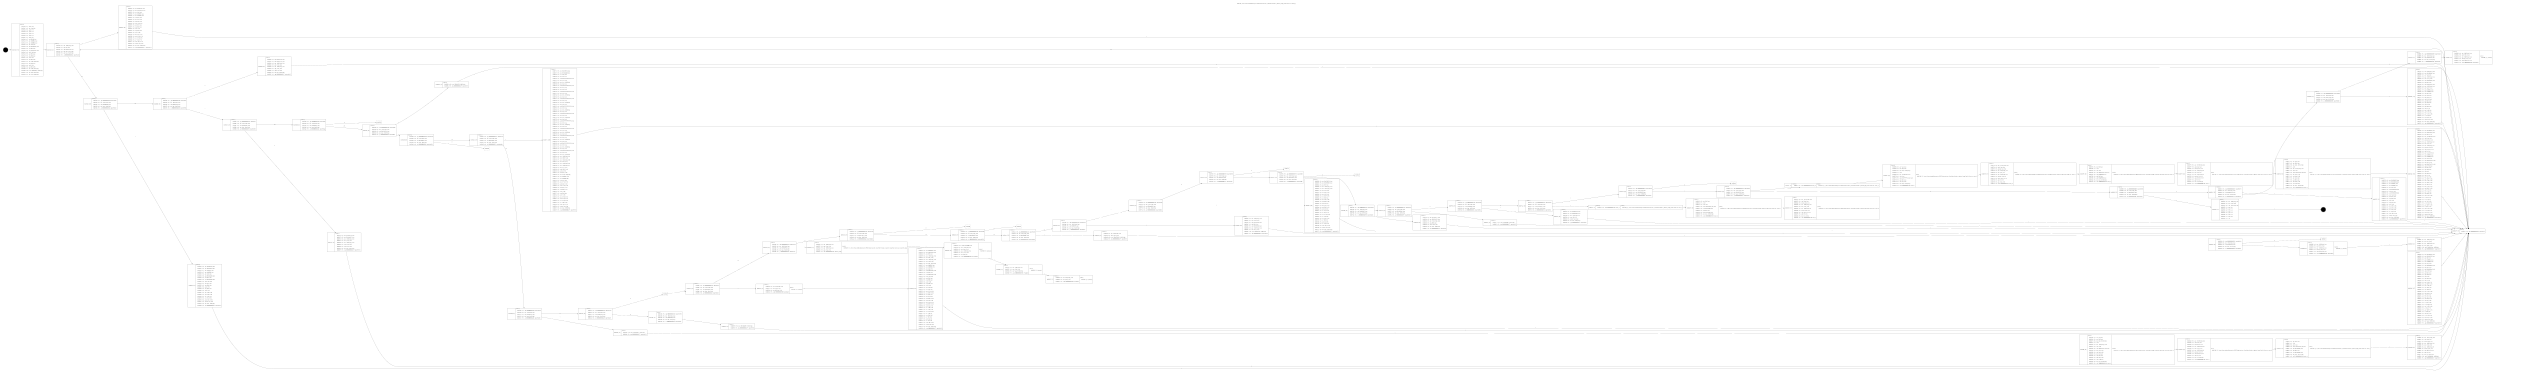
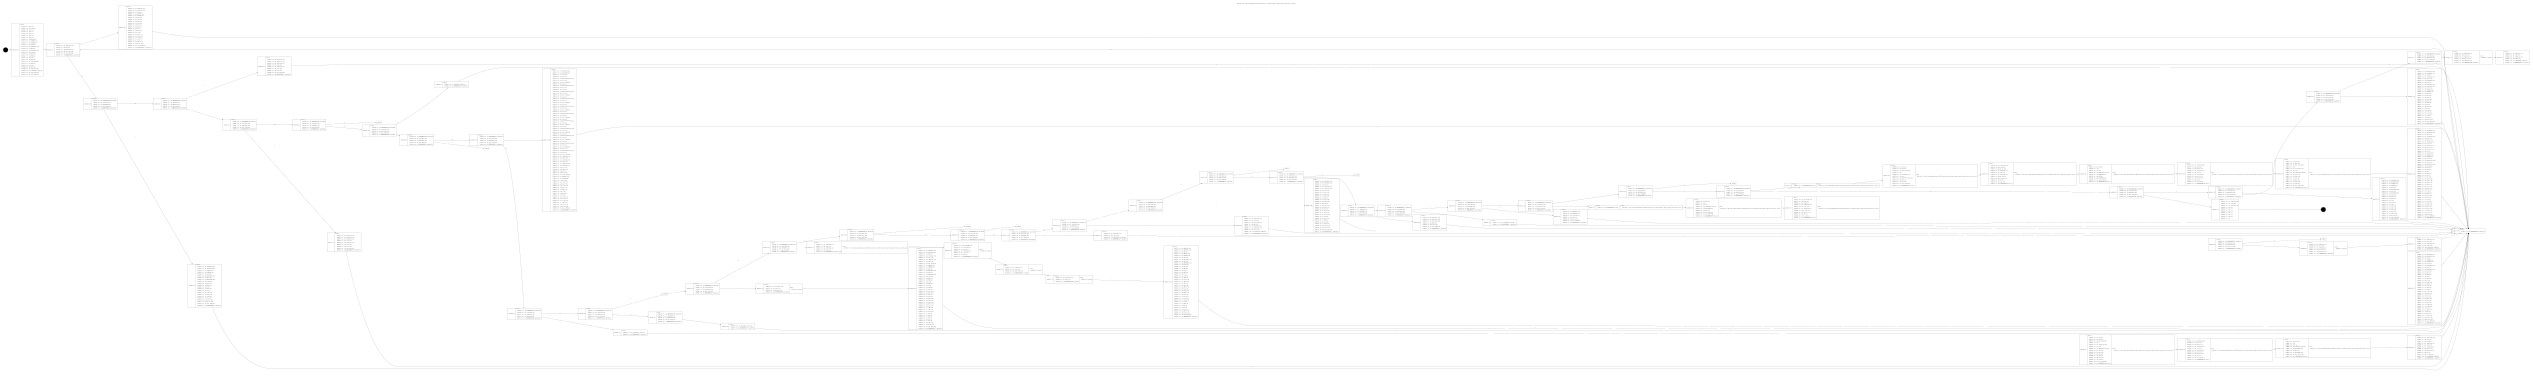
none -> (2513, 57)
none -> (1181, 282)
